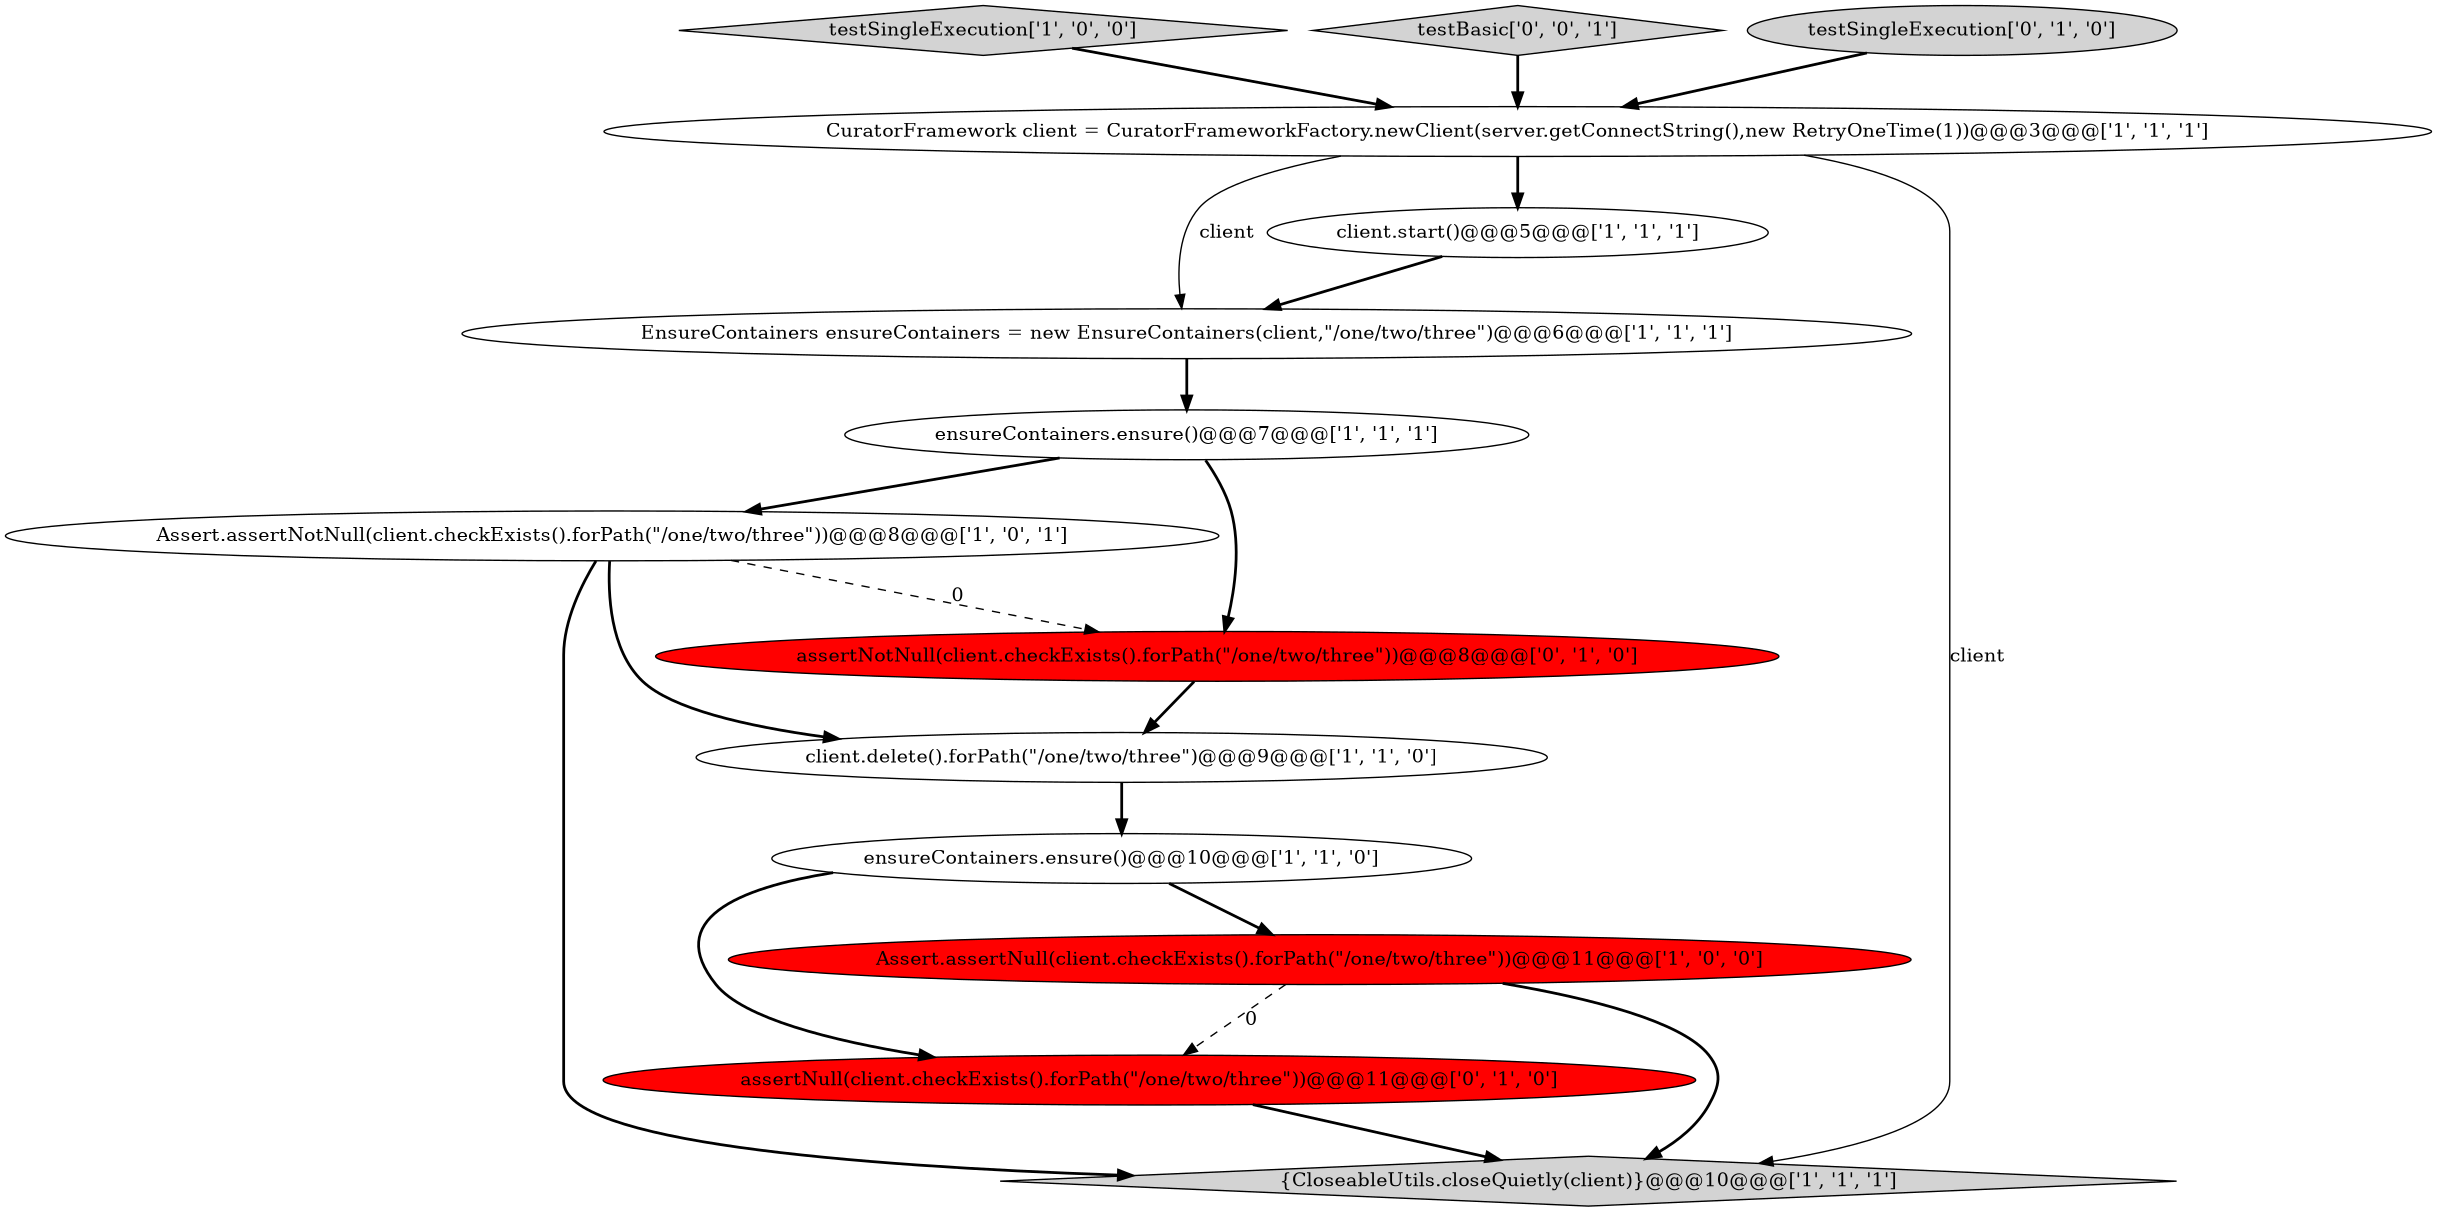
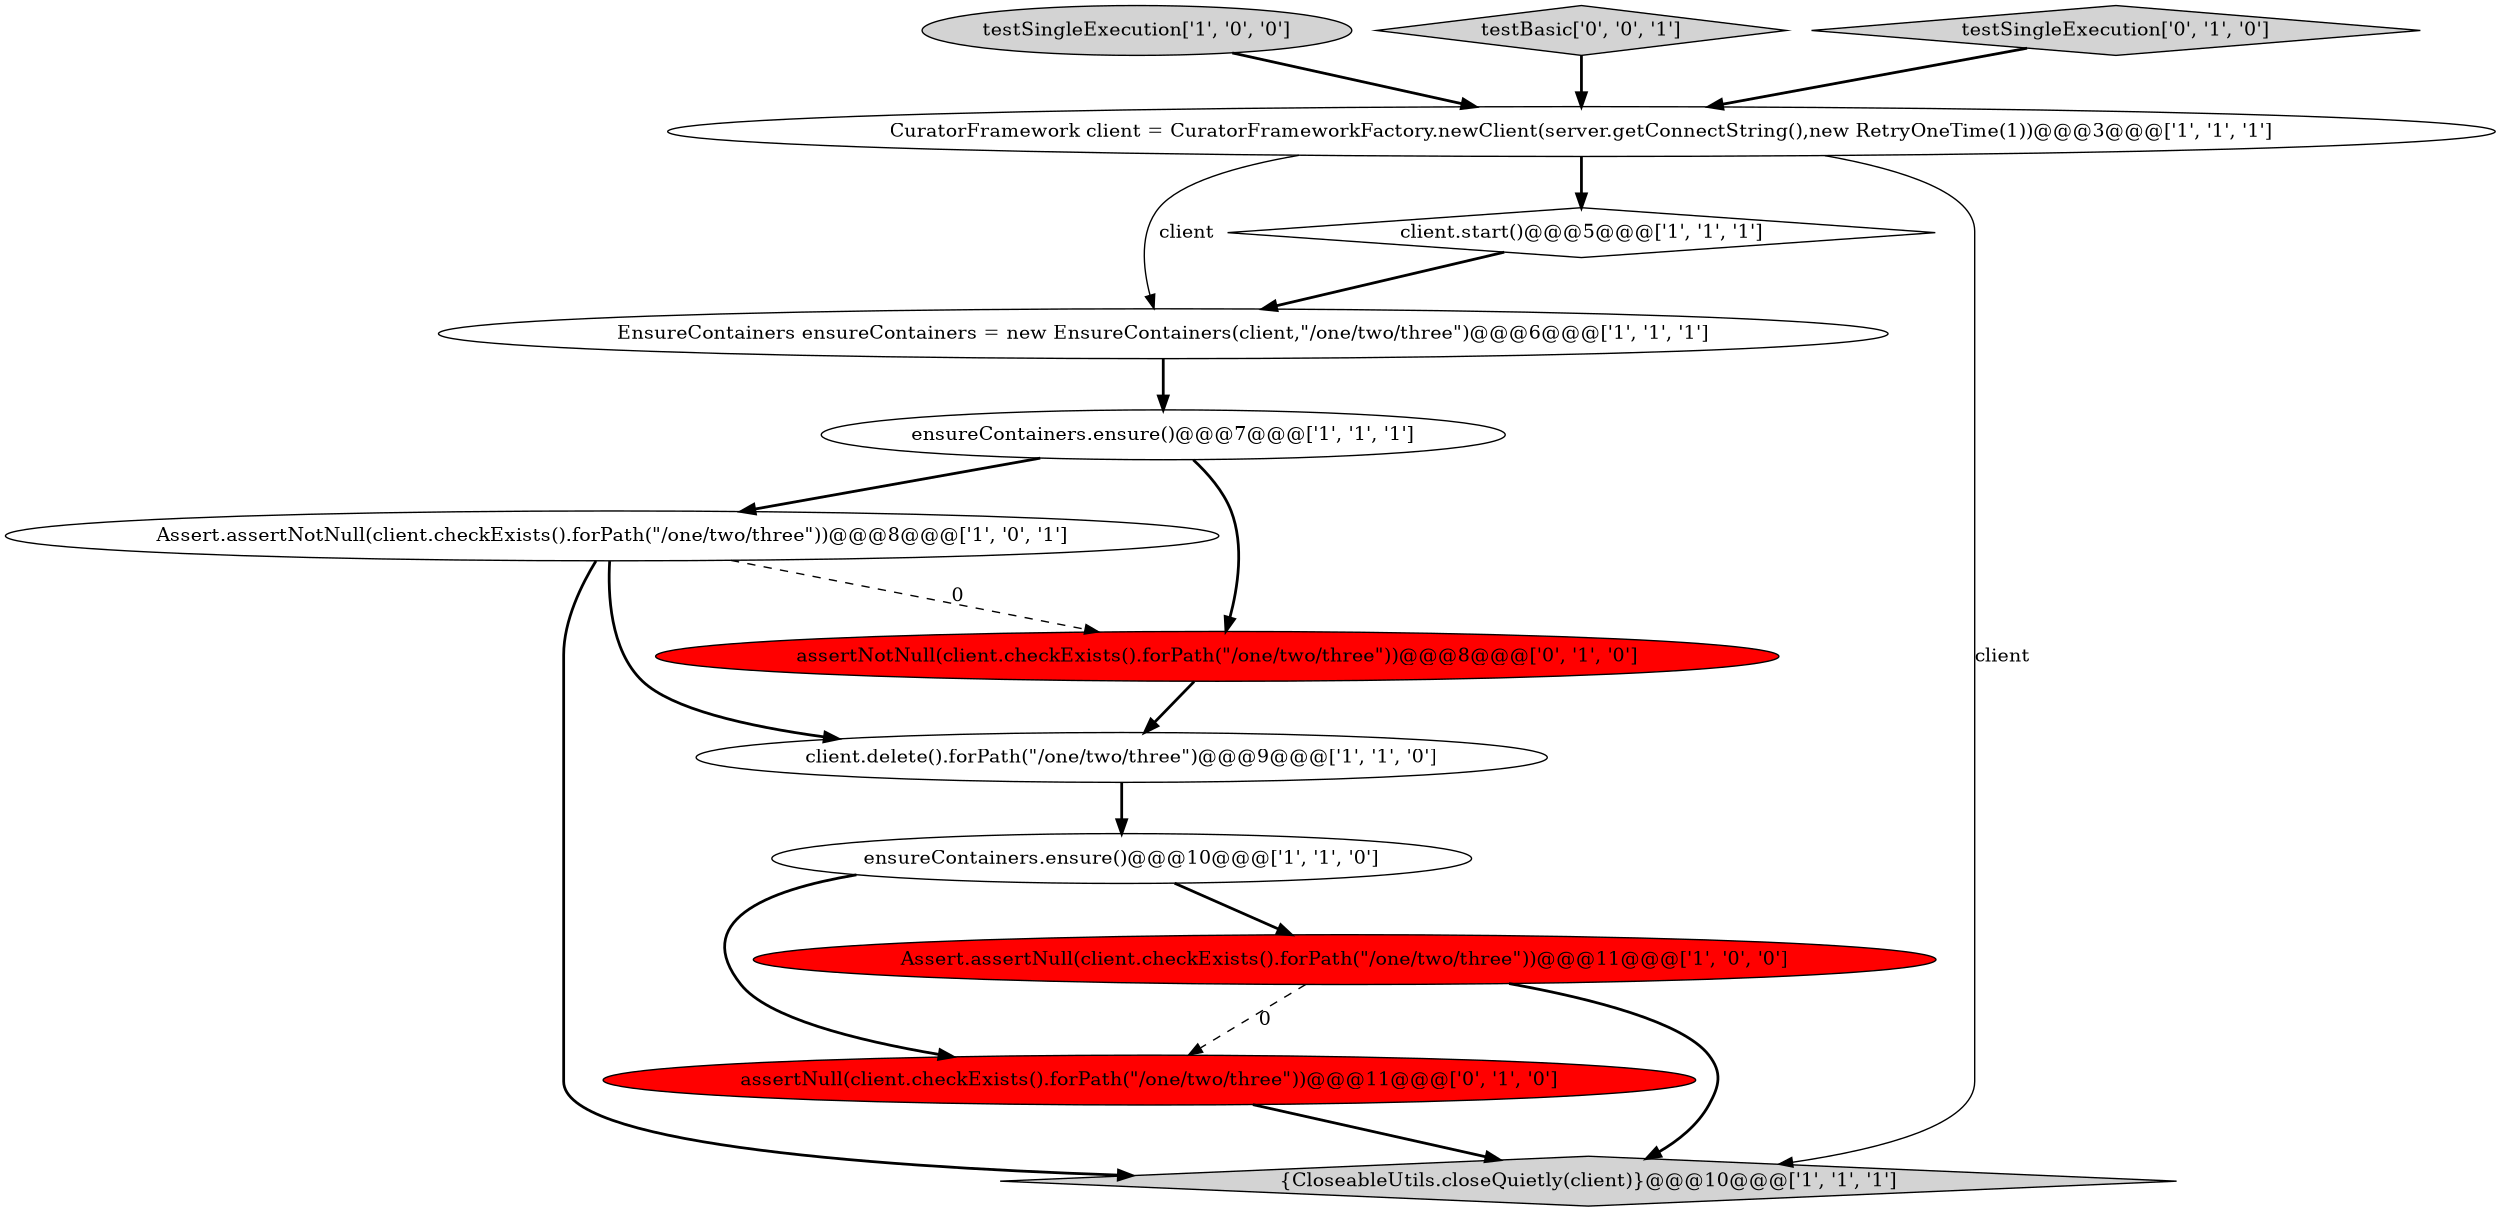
(983, 30) -> (1137, 30)
(1962, 30) -> (2116, 30)
(1518, 233) -> (1581, 233)
